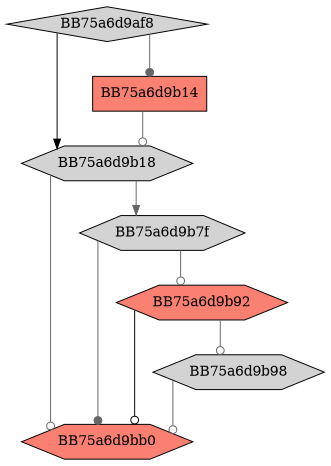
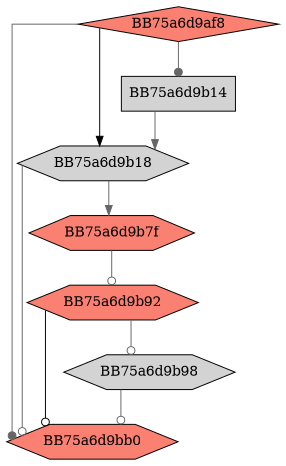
(107, 24) -> (178, 24)
(150, 94) -> (178, 94)
(143, 125) -> (155, 125)
(162, 233) -> (112, 233)
(98, 329) -> (12, 195)
